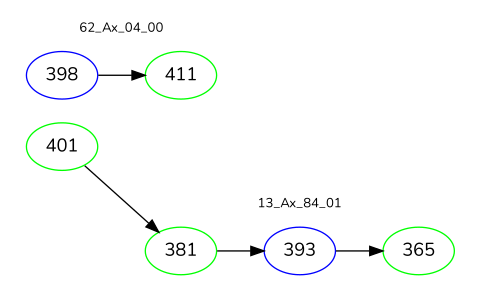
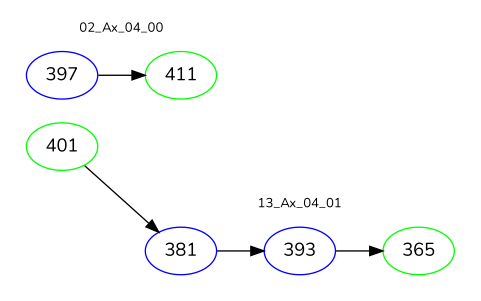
(122, 28) -> (122, 28)
(62, 75) -> (62, 75)
(300, 204) -> (300, 204)
(181, 251) -> (181, 251)
